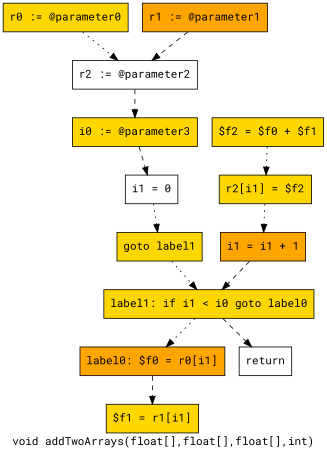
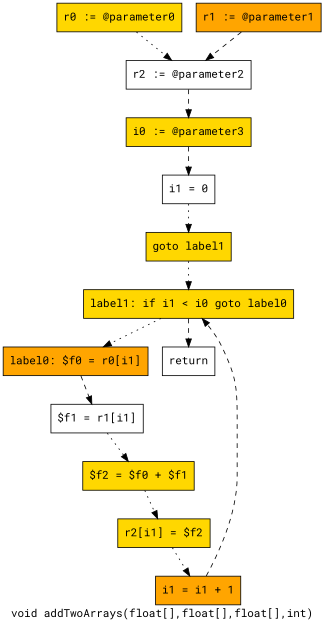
(152, 419) -> (97, 419)
none -> (115, 444)
